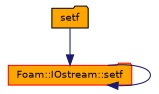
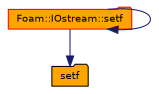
(70, 42) -> (70, 43)
